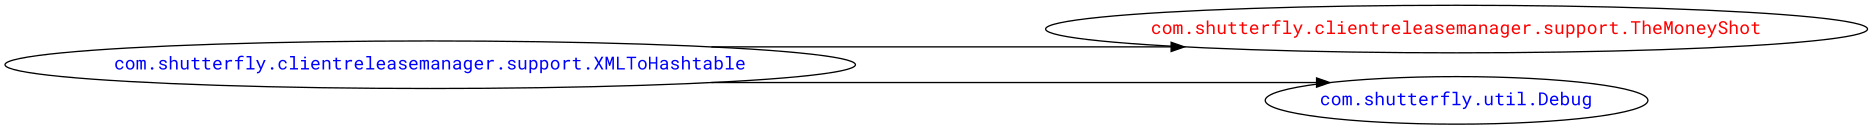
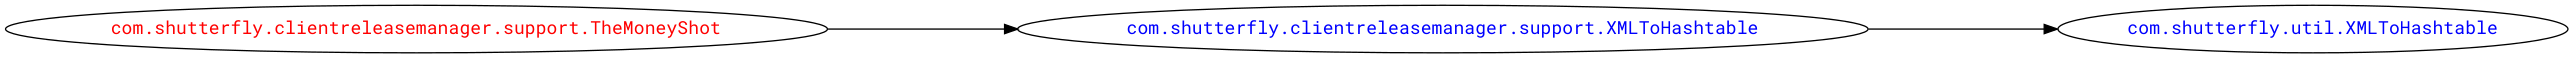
(941, 47) -> (916, 29)
(1457, 100) -> (2313, 29)
